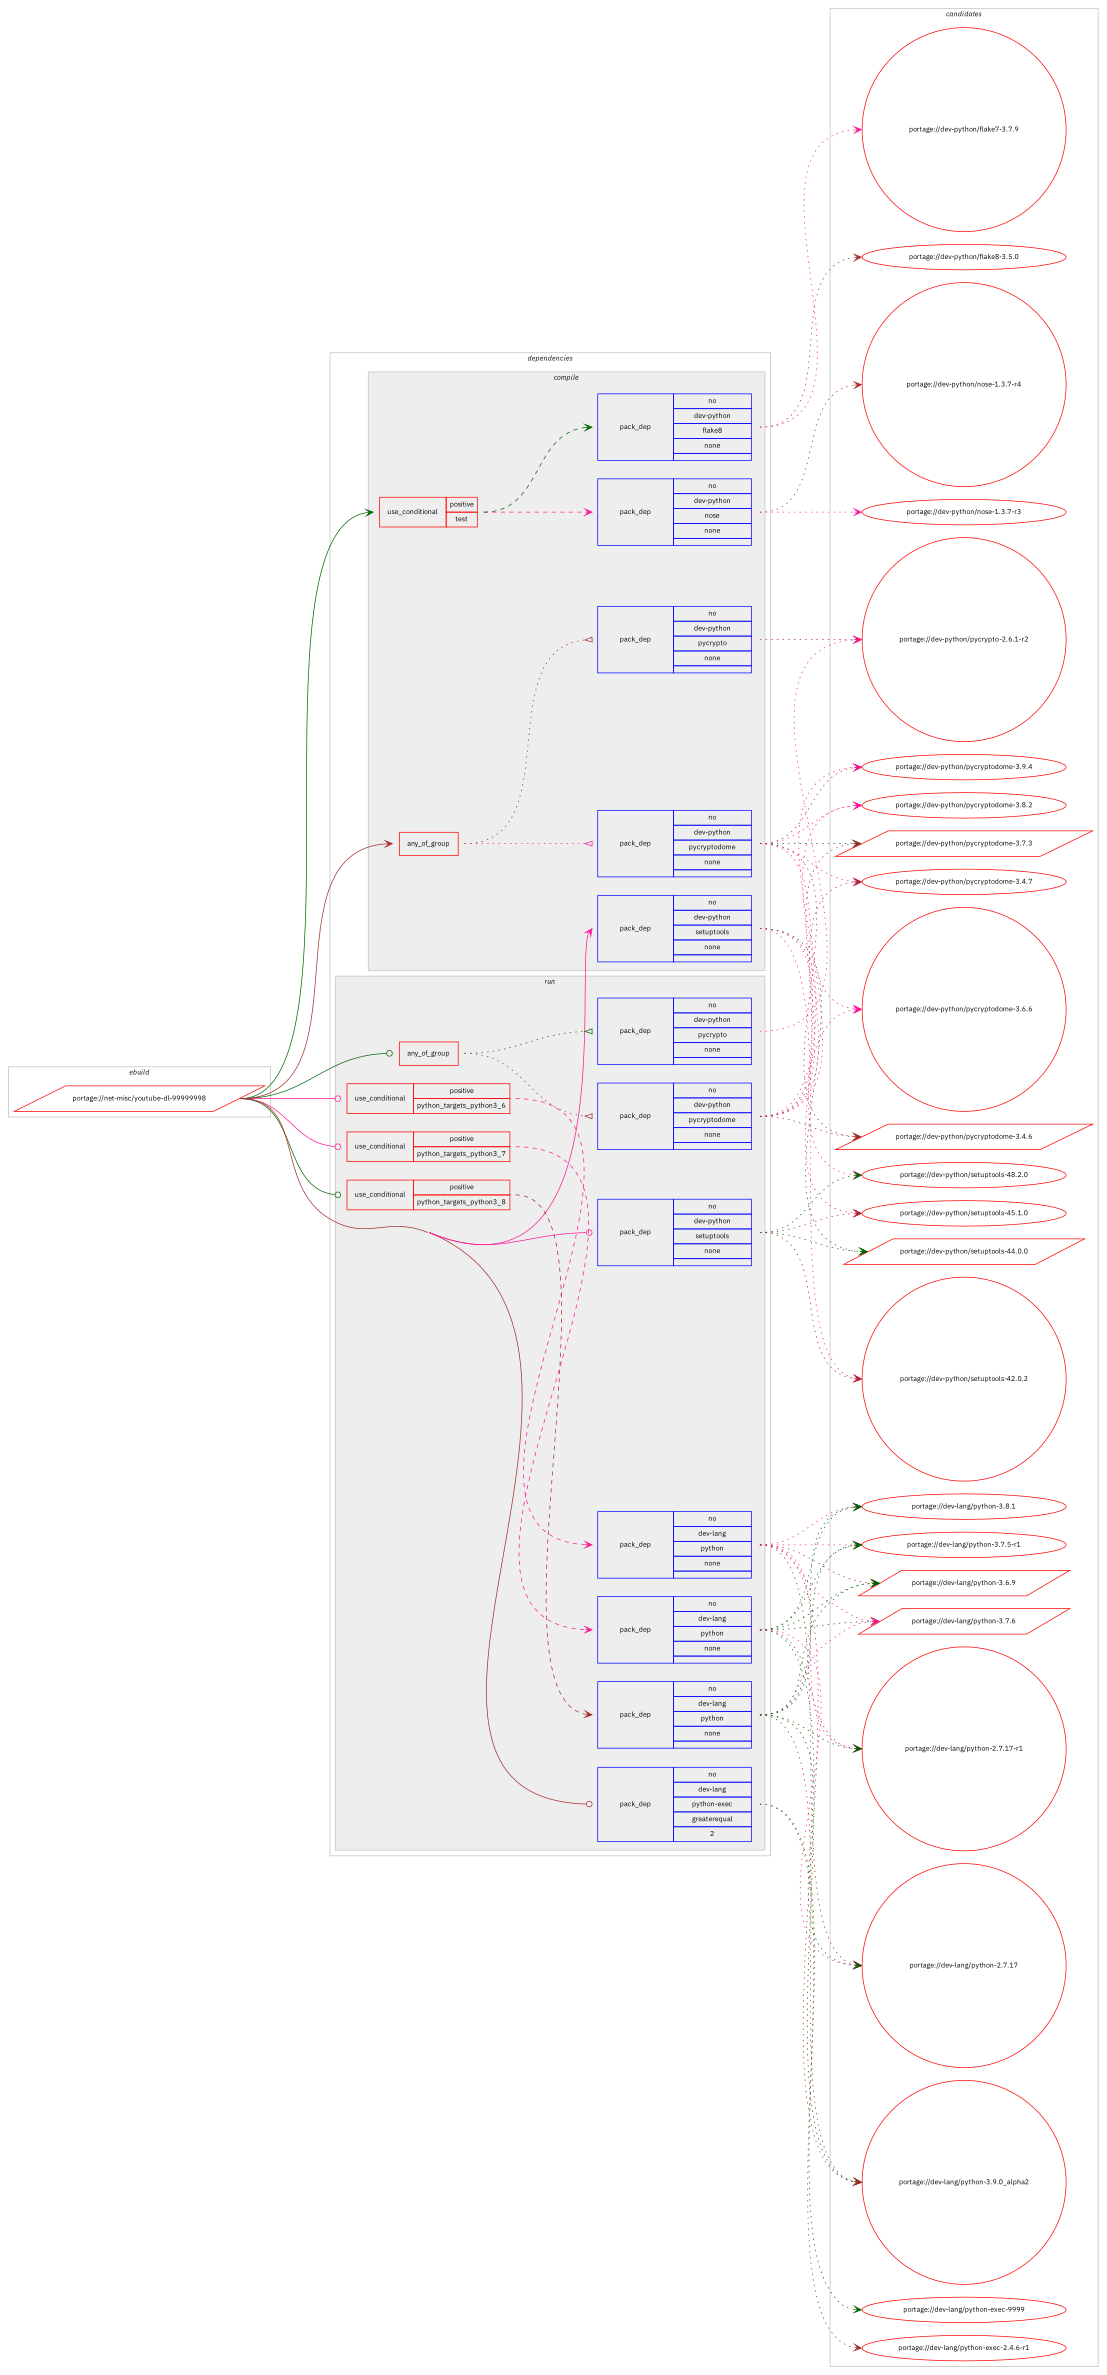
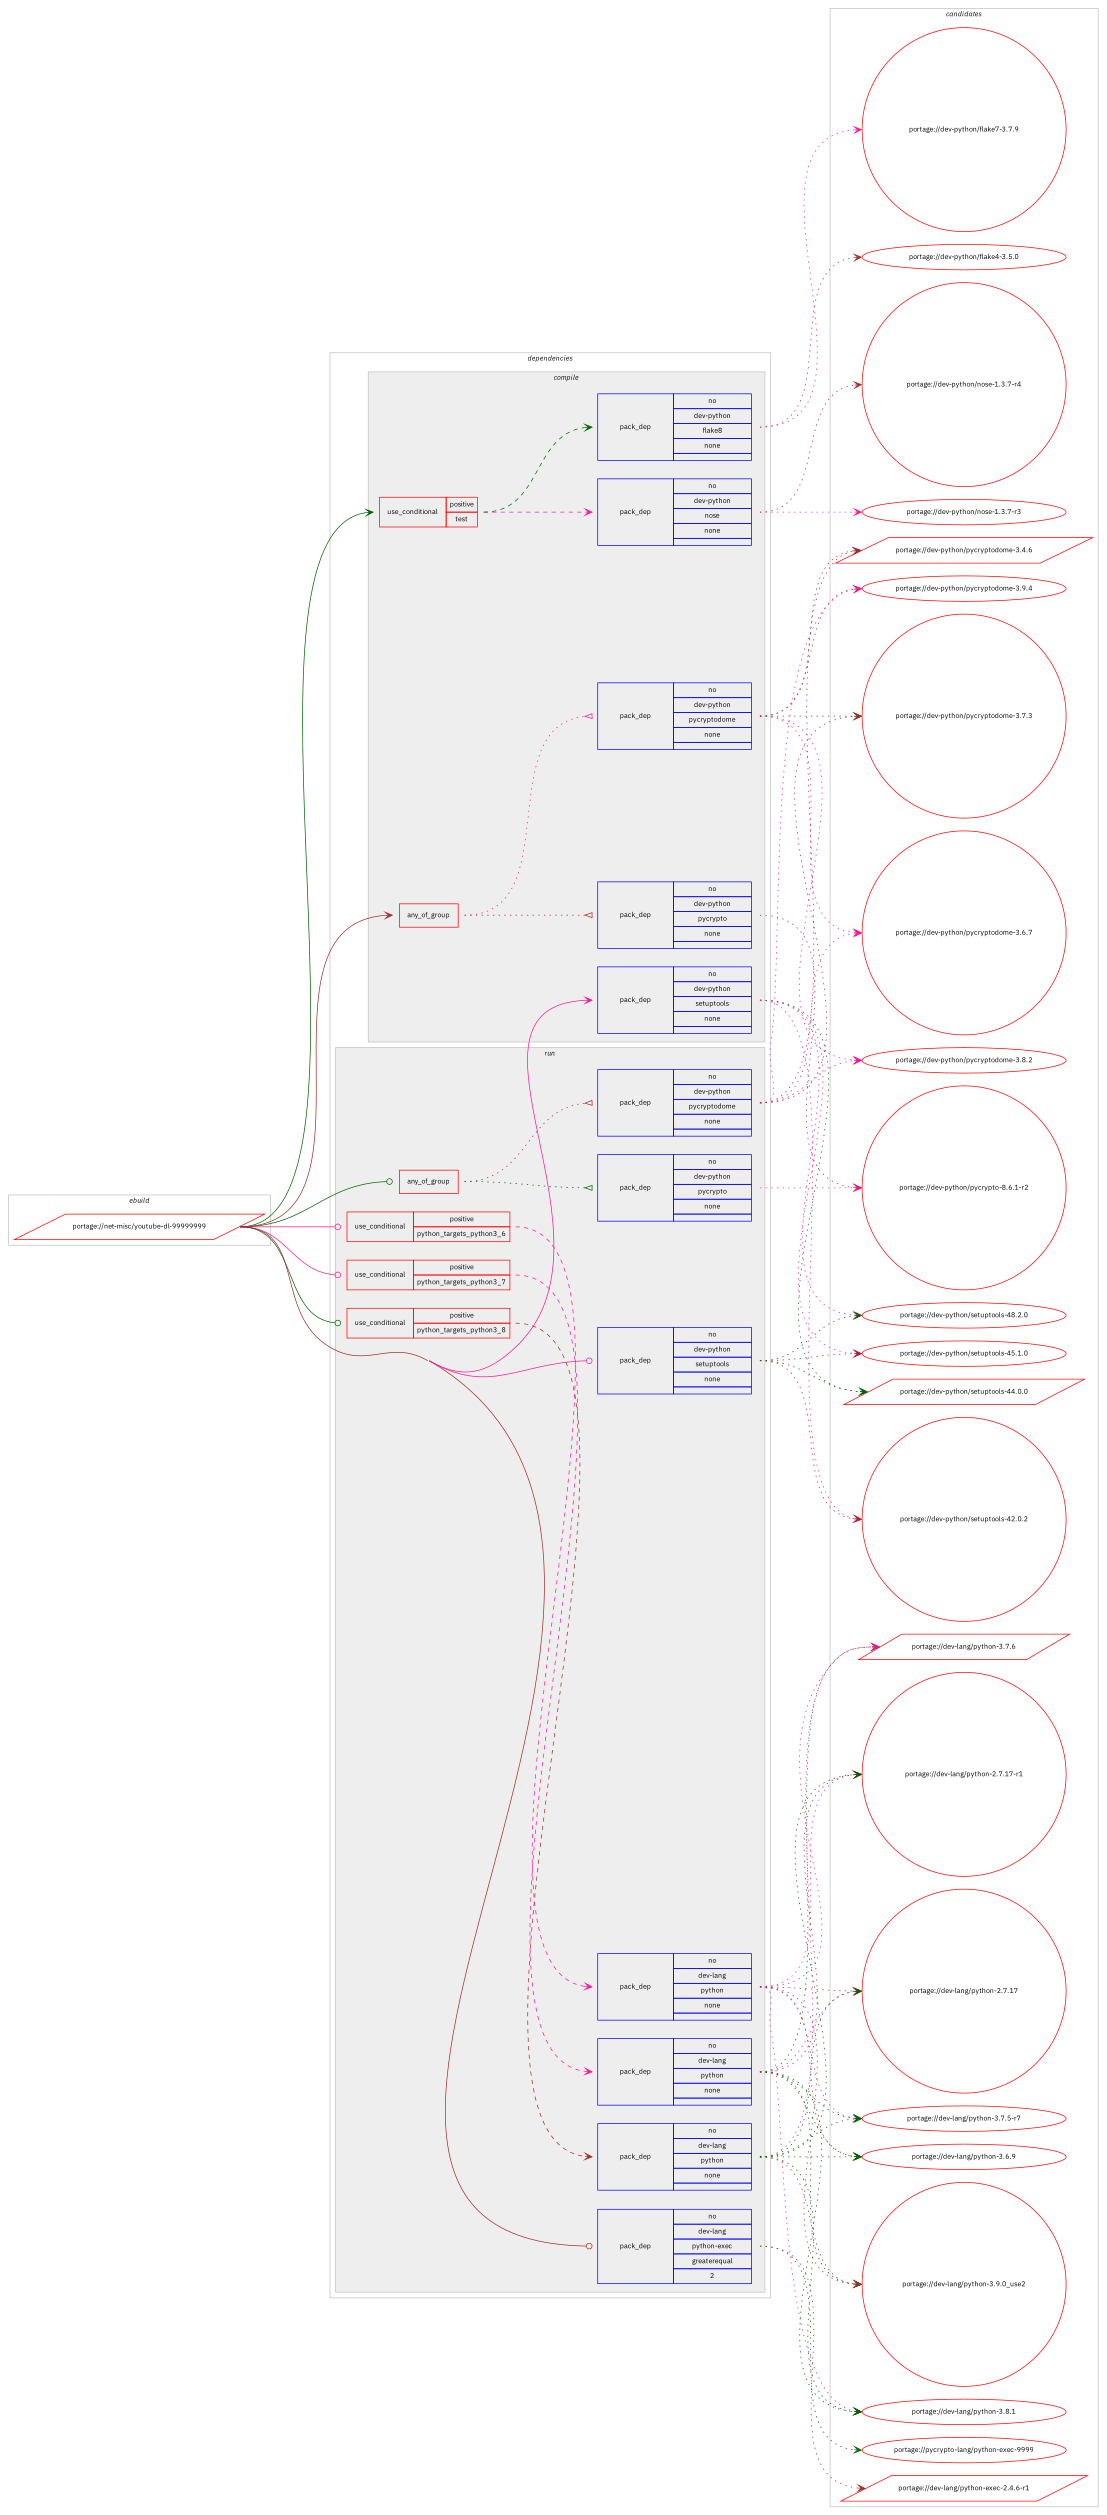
(964, 257) -> (964, 257)
(964, 640) -> (964, 1188)
(964, 844) -> (964, 716)
(964, 882) -> none
(964, 1009) -> (964, 933)
(139, 1099) -> (139, 1227)
(964, 1545) -> (964, 2119)
(964, 1583) -> (964, 2157)
(964, 2182) -> (964, 2284)
(964, 2310) -> (964, 2450)
(964, 2348) -> (964, 2488)
